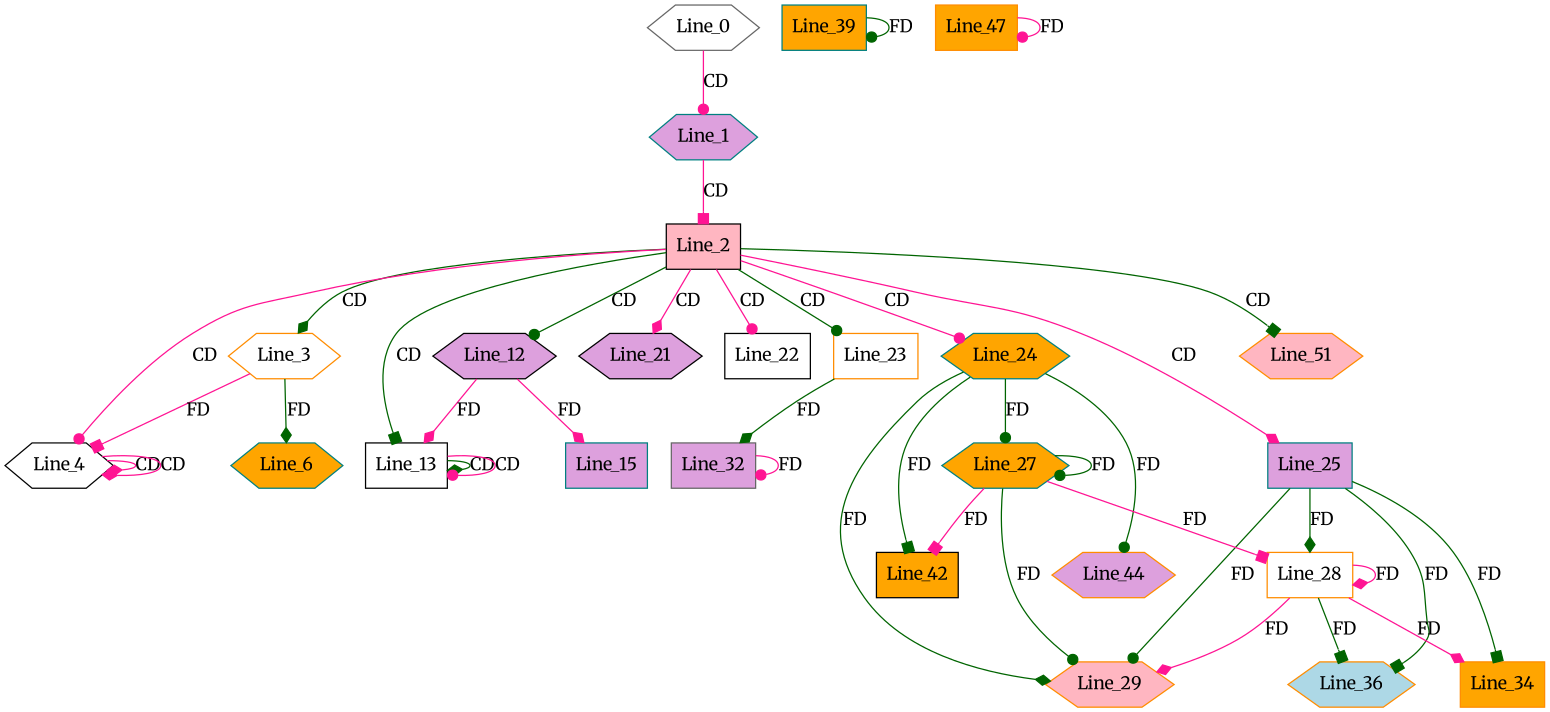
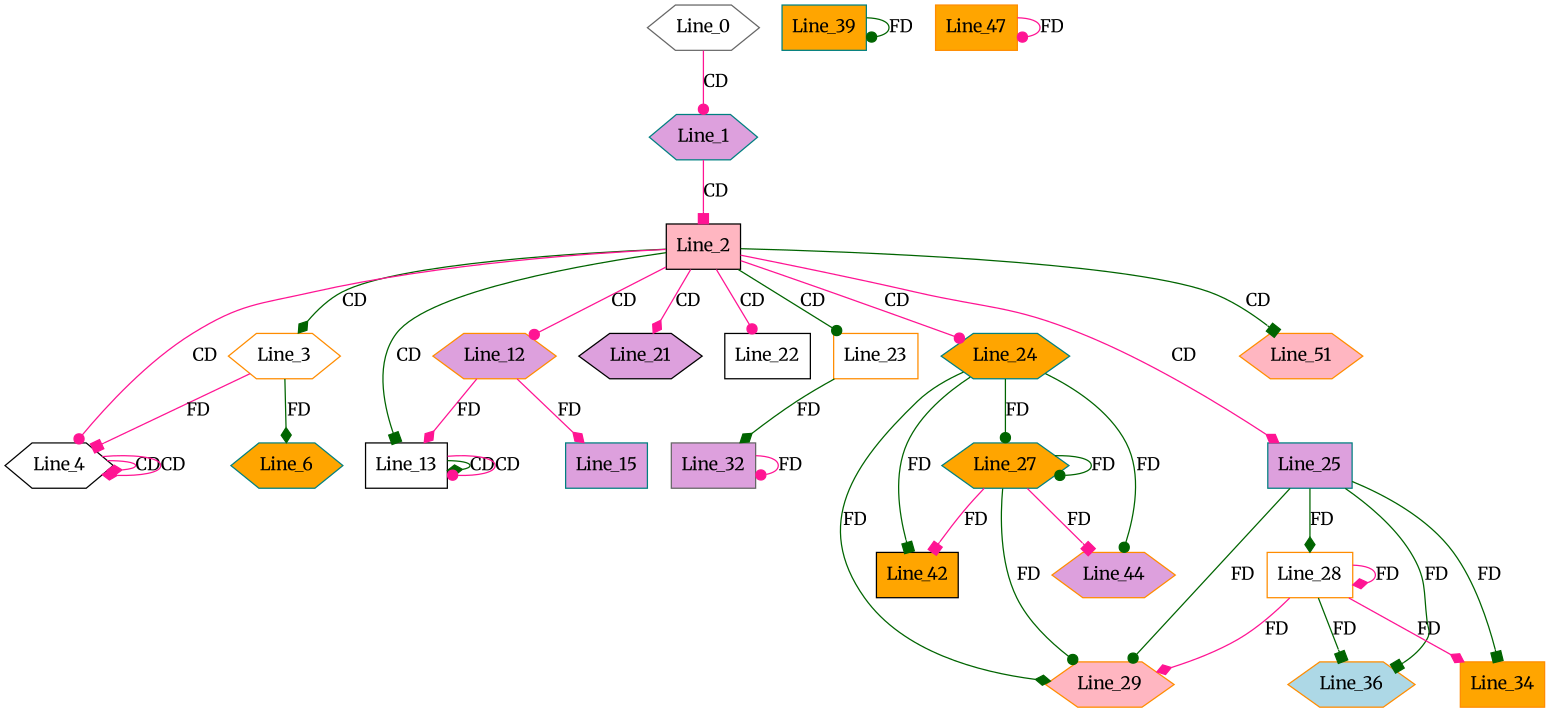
(603, 300) -> (603, 300)
(495, 356) -> (495, 356)
(1151, 518) -> (1055, 516)
